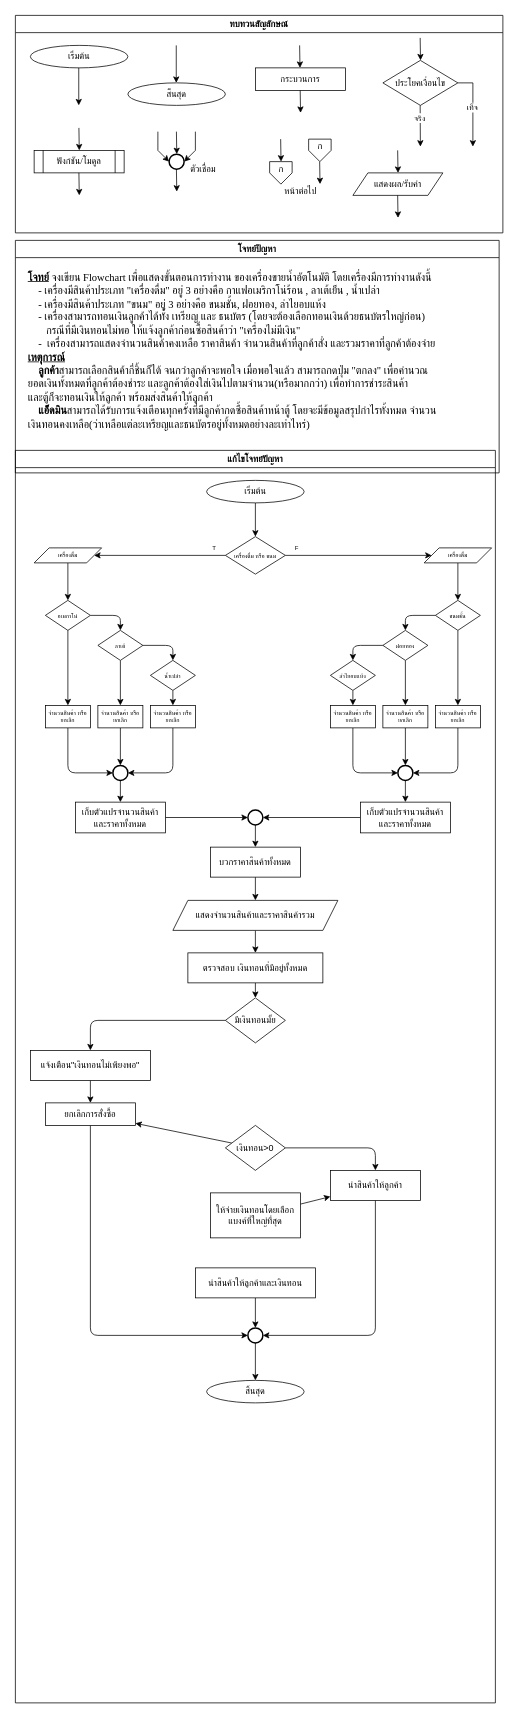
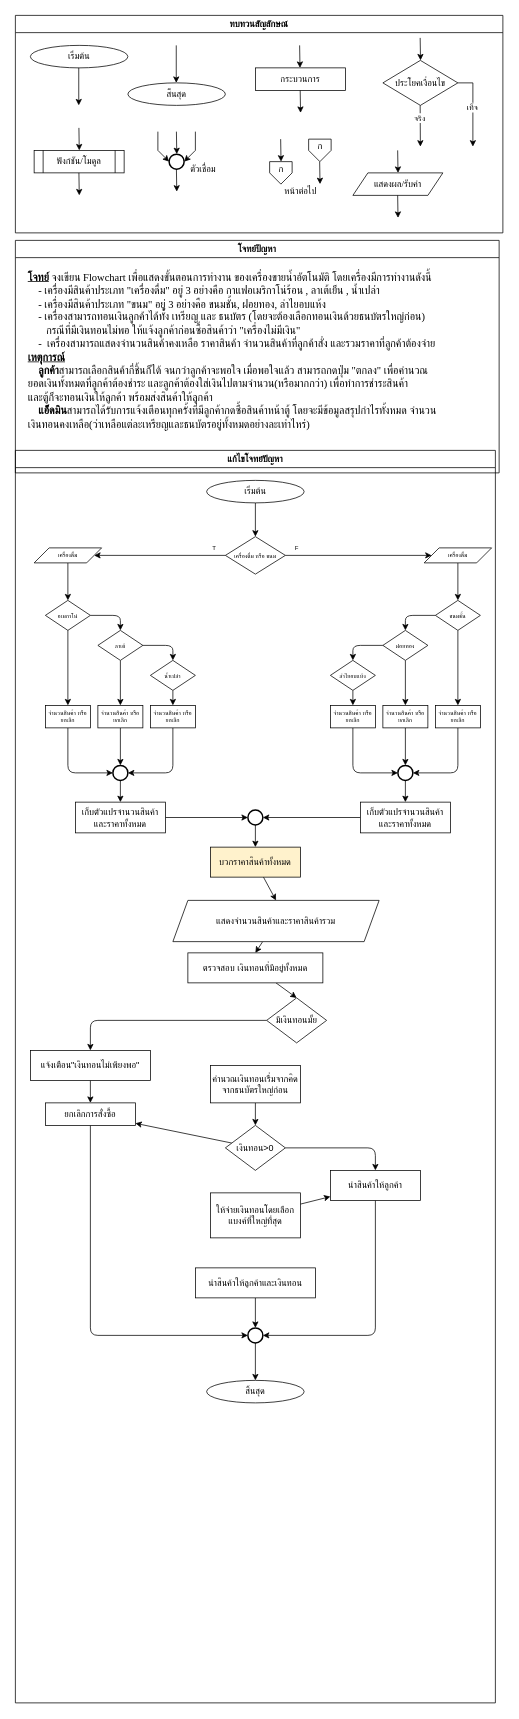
(255, 862) -> (255, 862)
(255, 915) -> (276, 921)
(255, 1020) -> (297, 1020)
none -> (255, 1084)
none -> (255, 1111)
